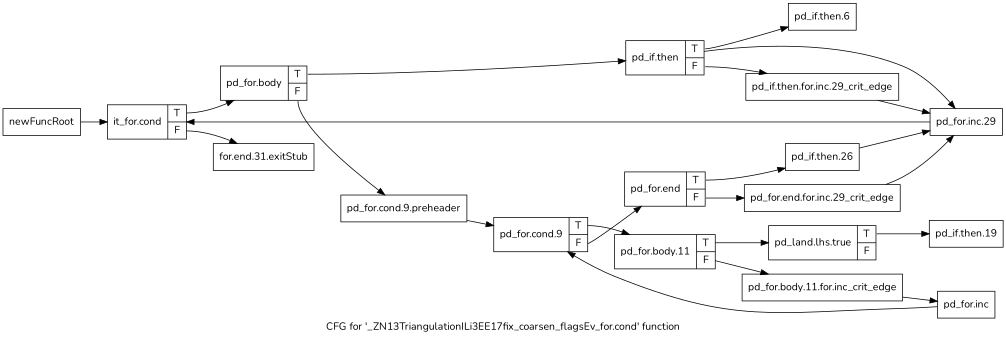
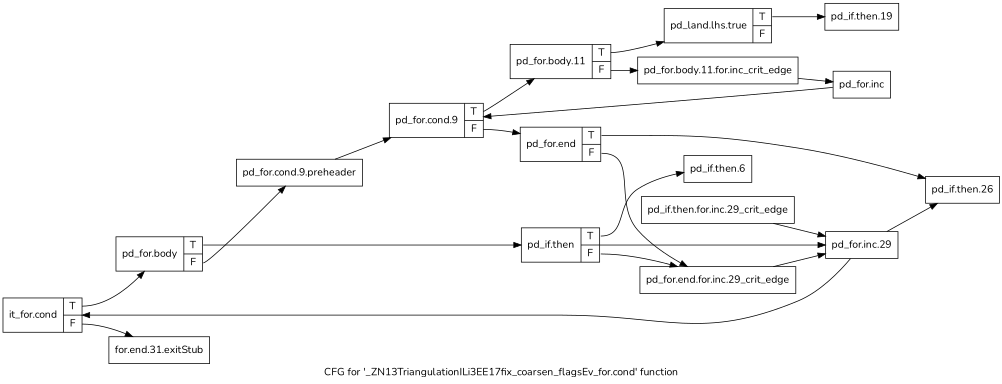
(732, 68) -> (636, 257)
(42, 122) -> none
(891, 140) -> (909, 219)
